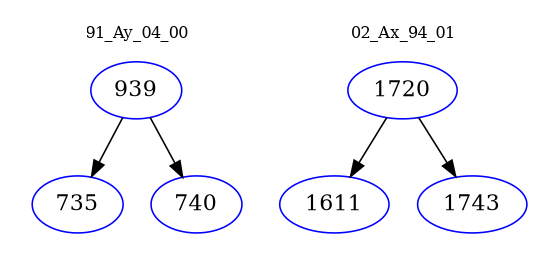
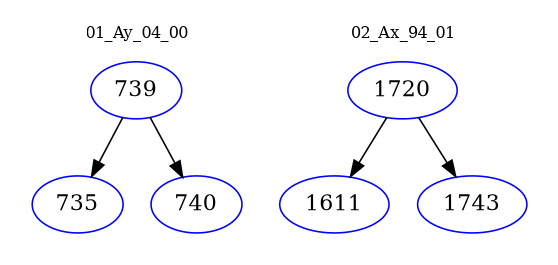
(137, 34) -> (137, 34)
(136, 90) -> (136, 90)
